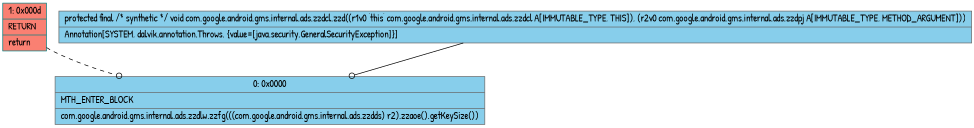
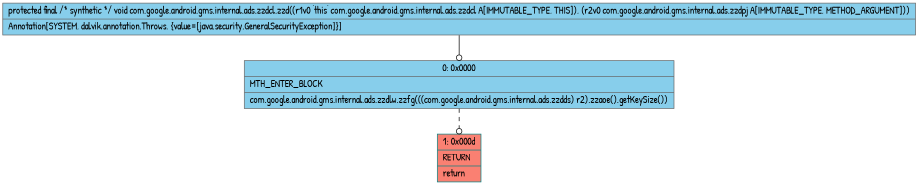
(81, 63) -> (459, 119)
